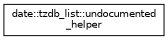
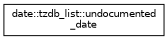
(84, 20) -> (84, 20)
